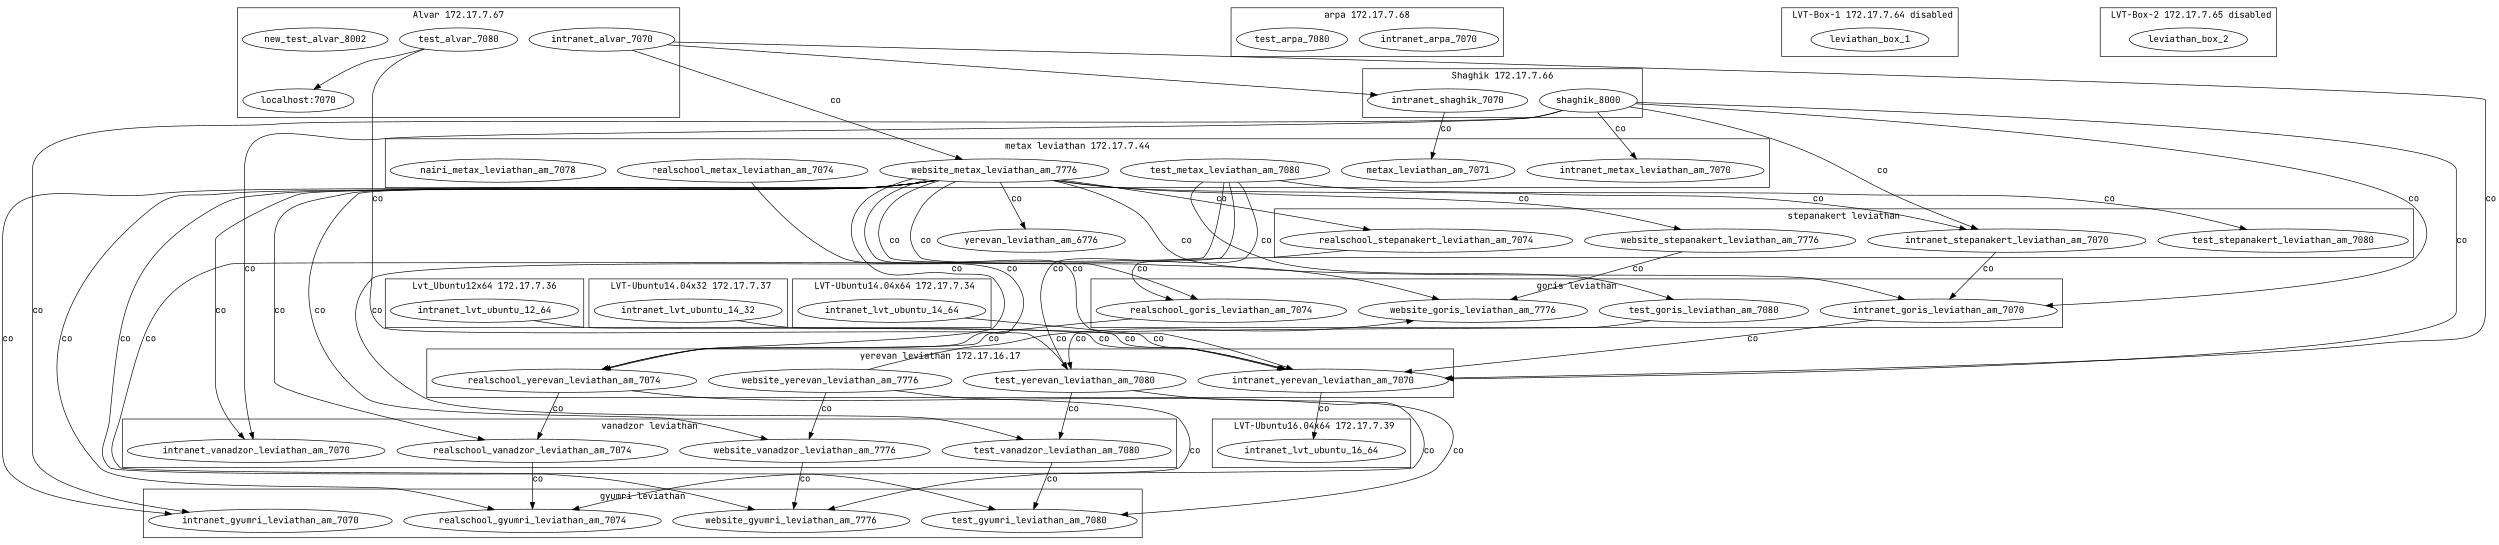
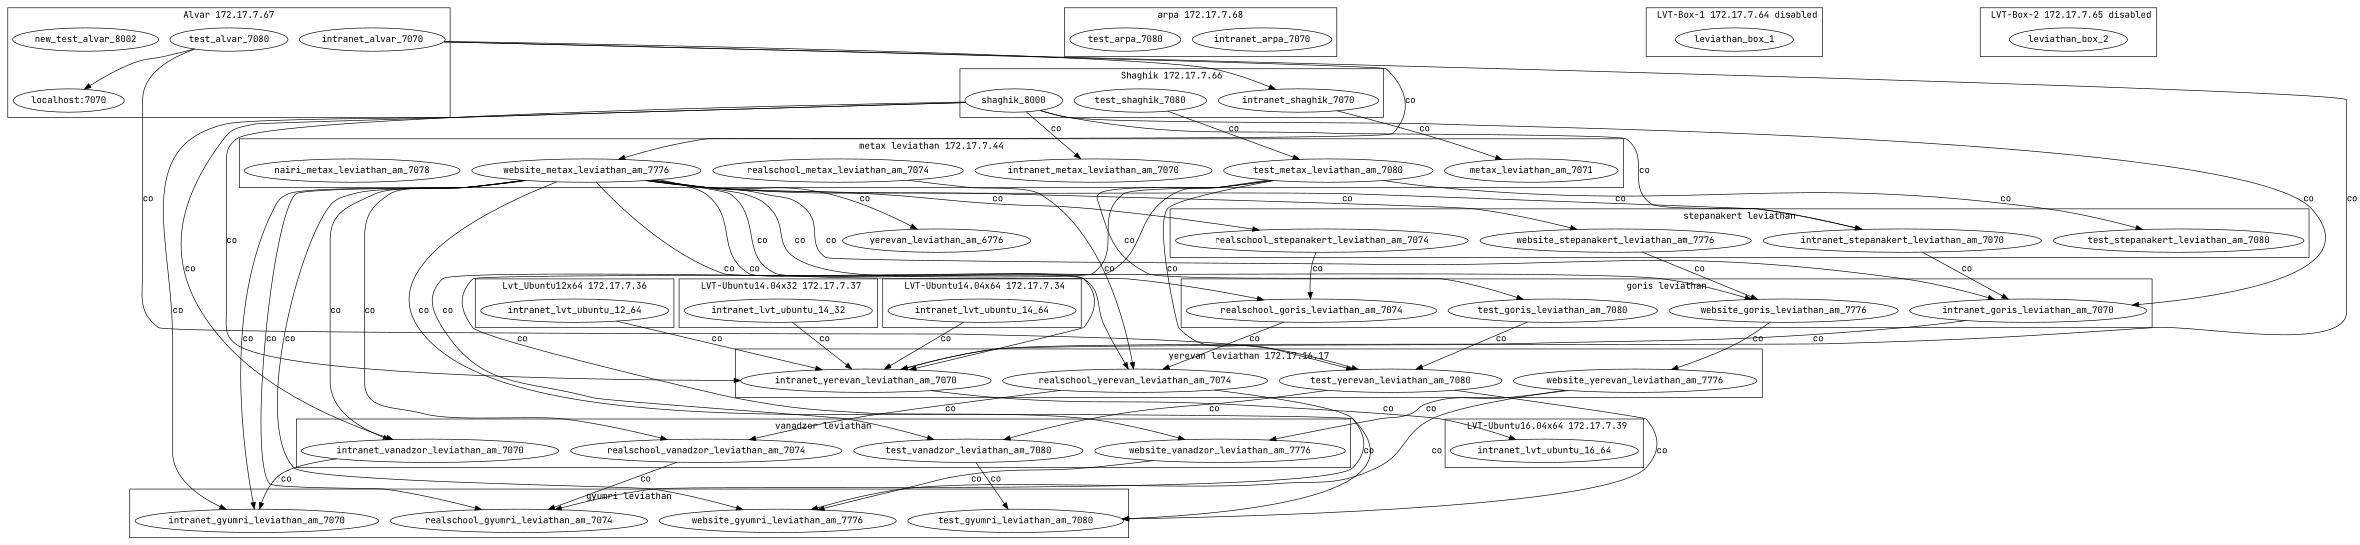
none -> (1140, 101)
(1041, 336) -> (1716, 353)
none -> (289, 470)
